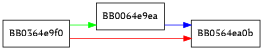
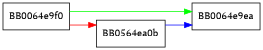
(174, 25) -> (175, 25)
(36, 34) -> (36, 16)
